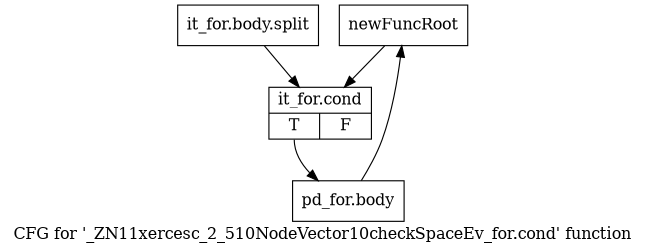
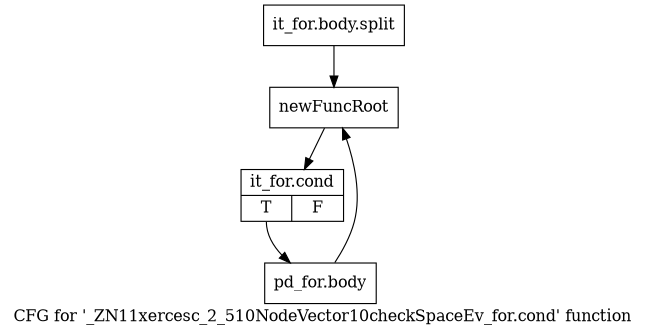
(278, 62) -> (334, 61)
